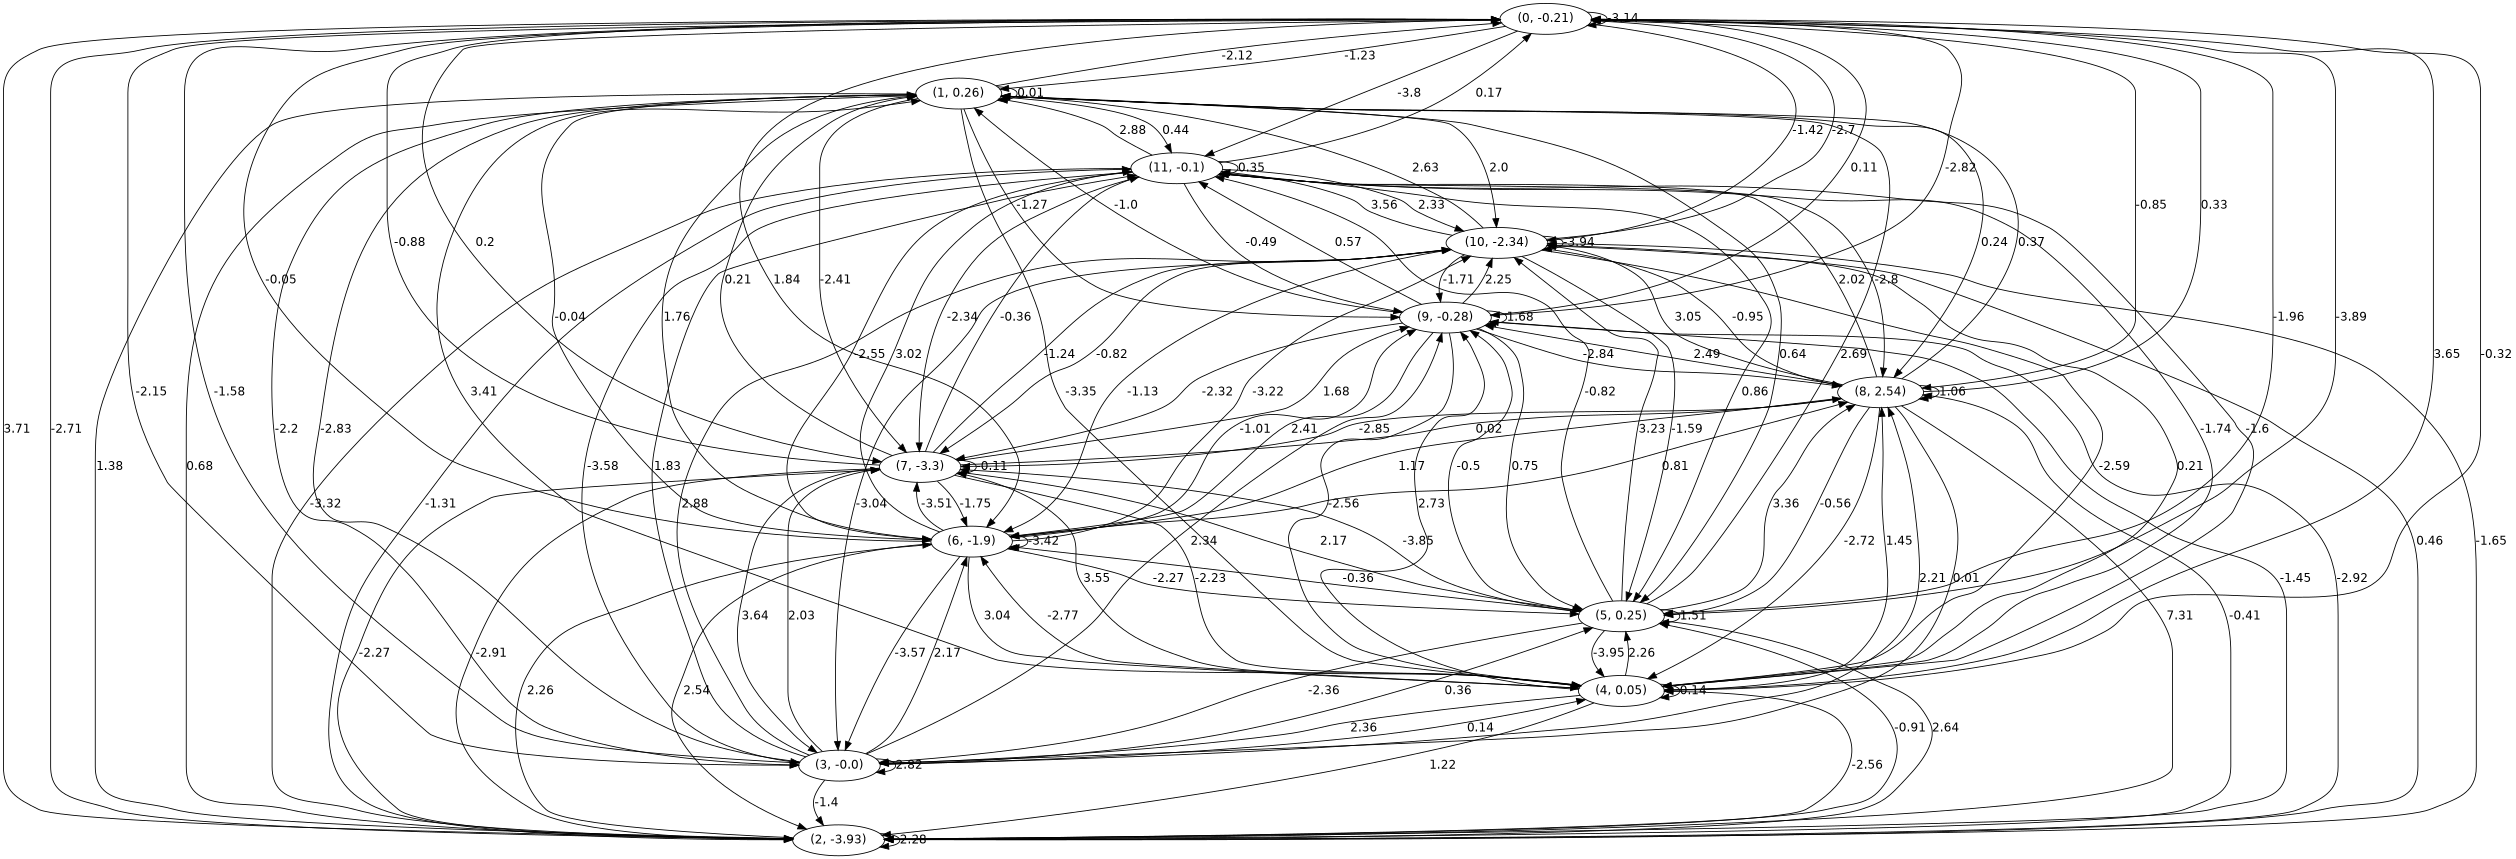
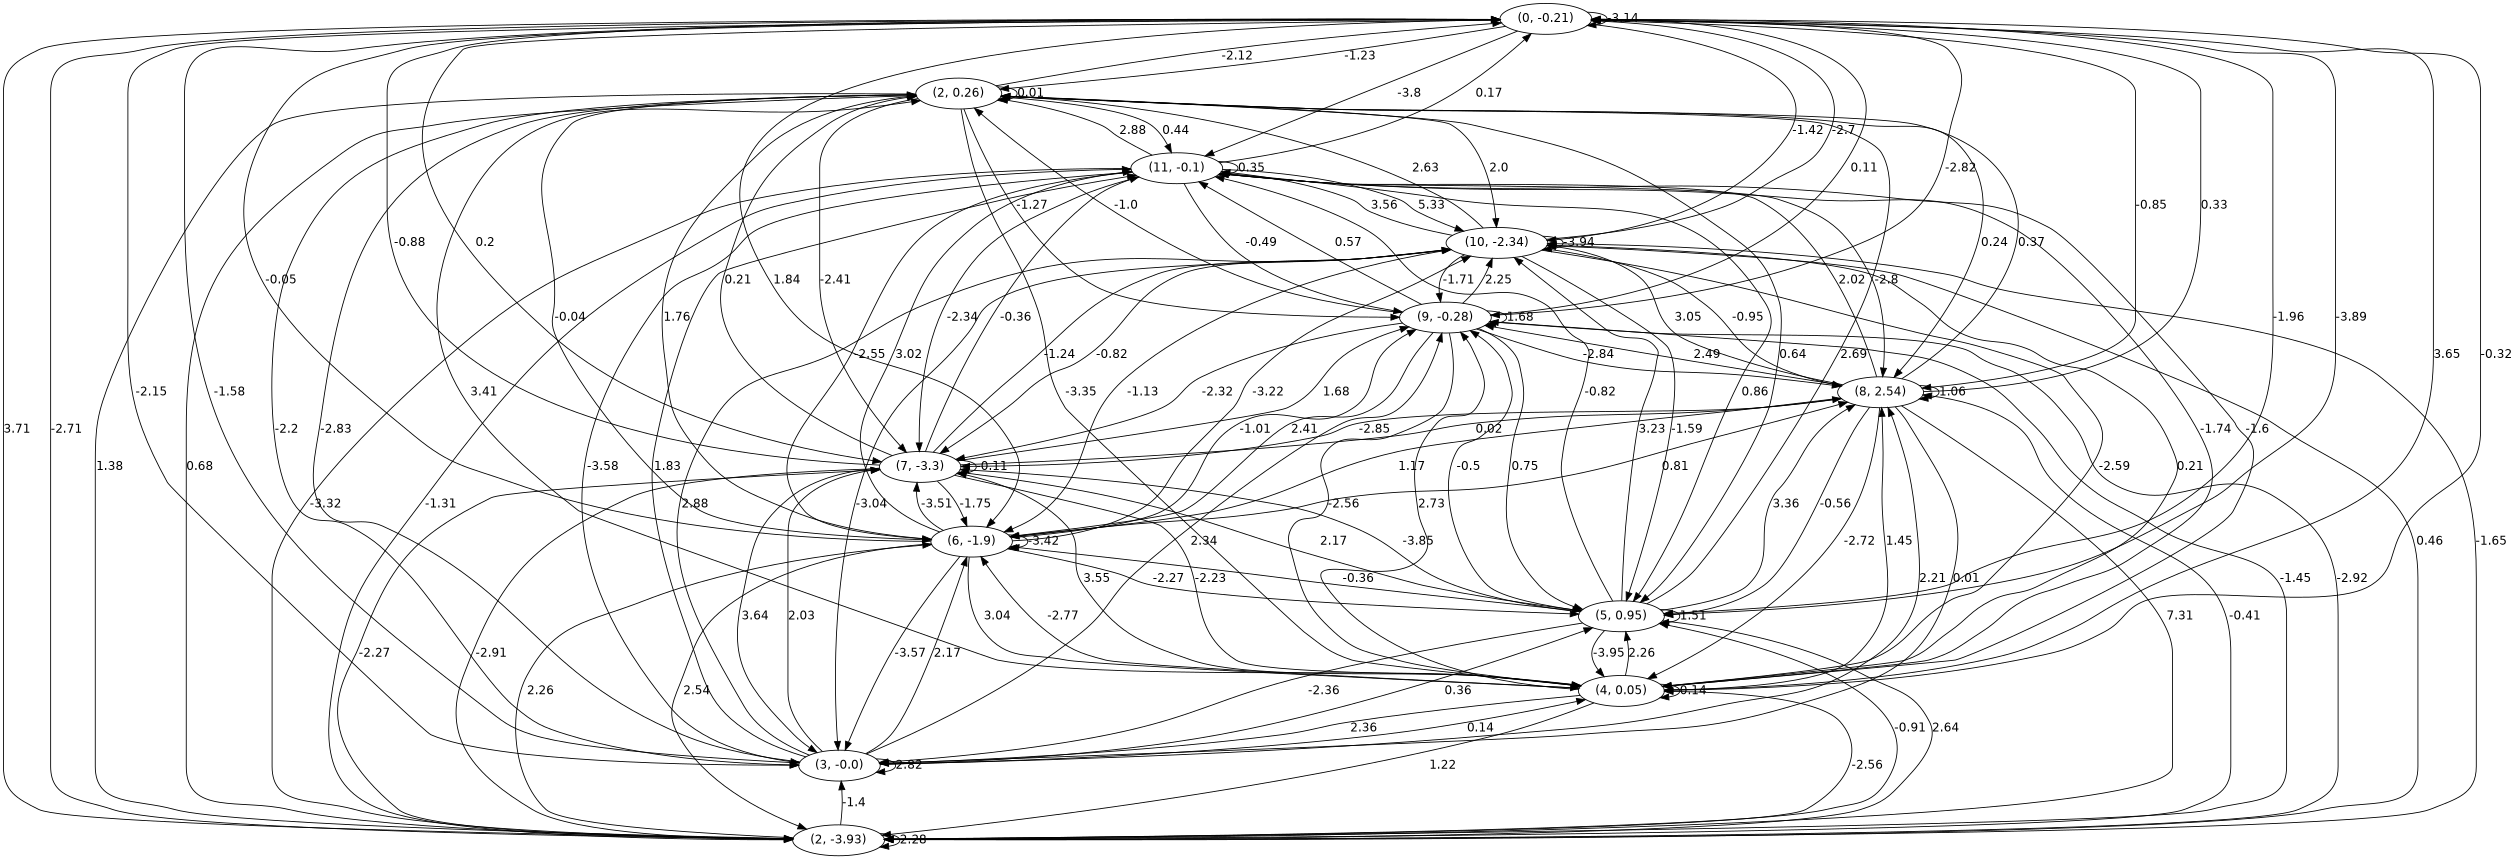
(959, 94) -> (959, 94)
(1432, 206) -> (1432, 206)
(1621, 616) -> (1621, 616)
(814, 798) -> (842, 807)
